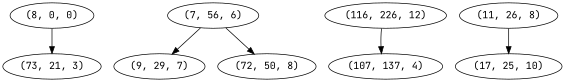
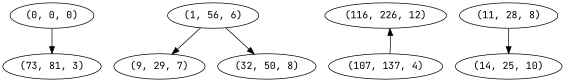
(52, 16) -> (52, 16)
(213, 16) -> (213, 16)
(509, 16) -> (509, 16)
(381, 38) -> (390, 45)
(52, 66) -> (52, 66)
(267, 66) -> (267, 66)
(509, 66) -> (509, 66)
